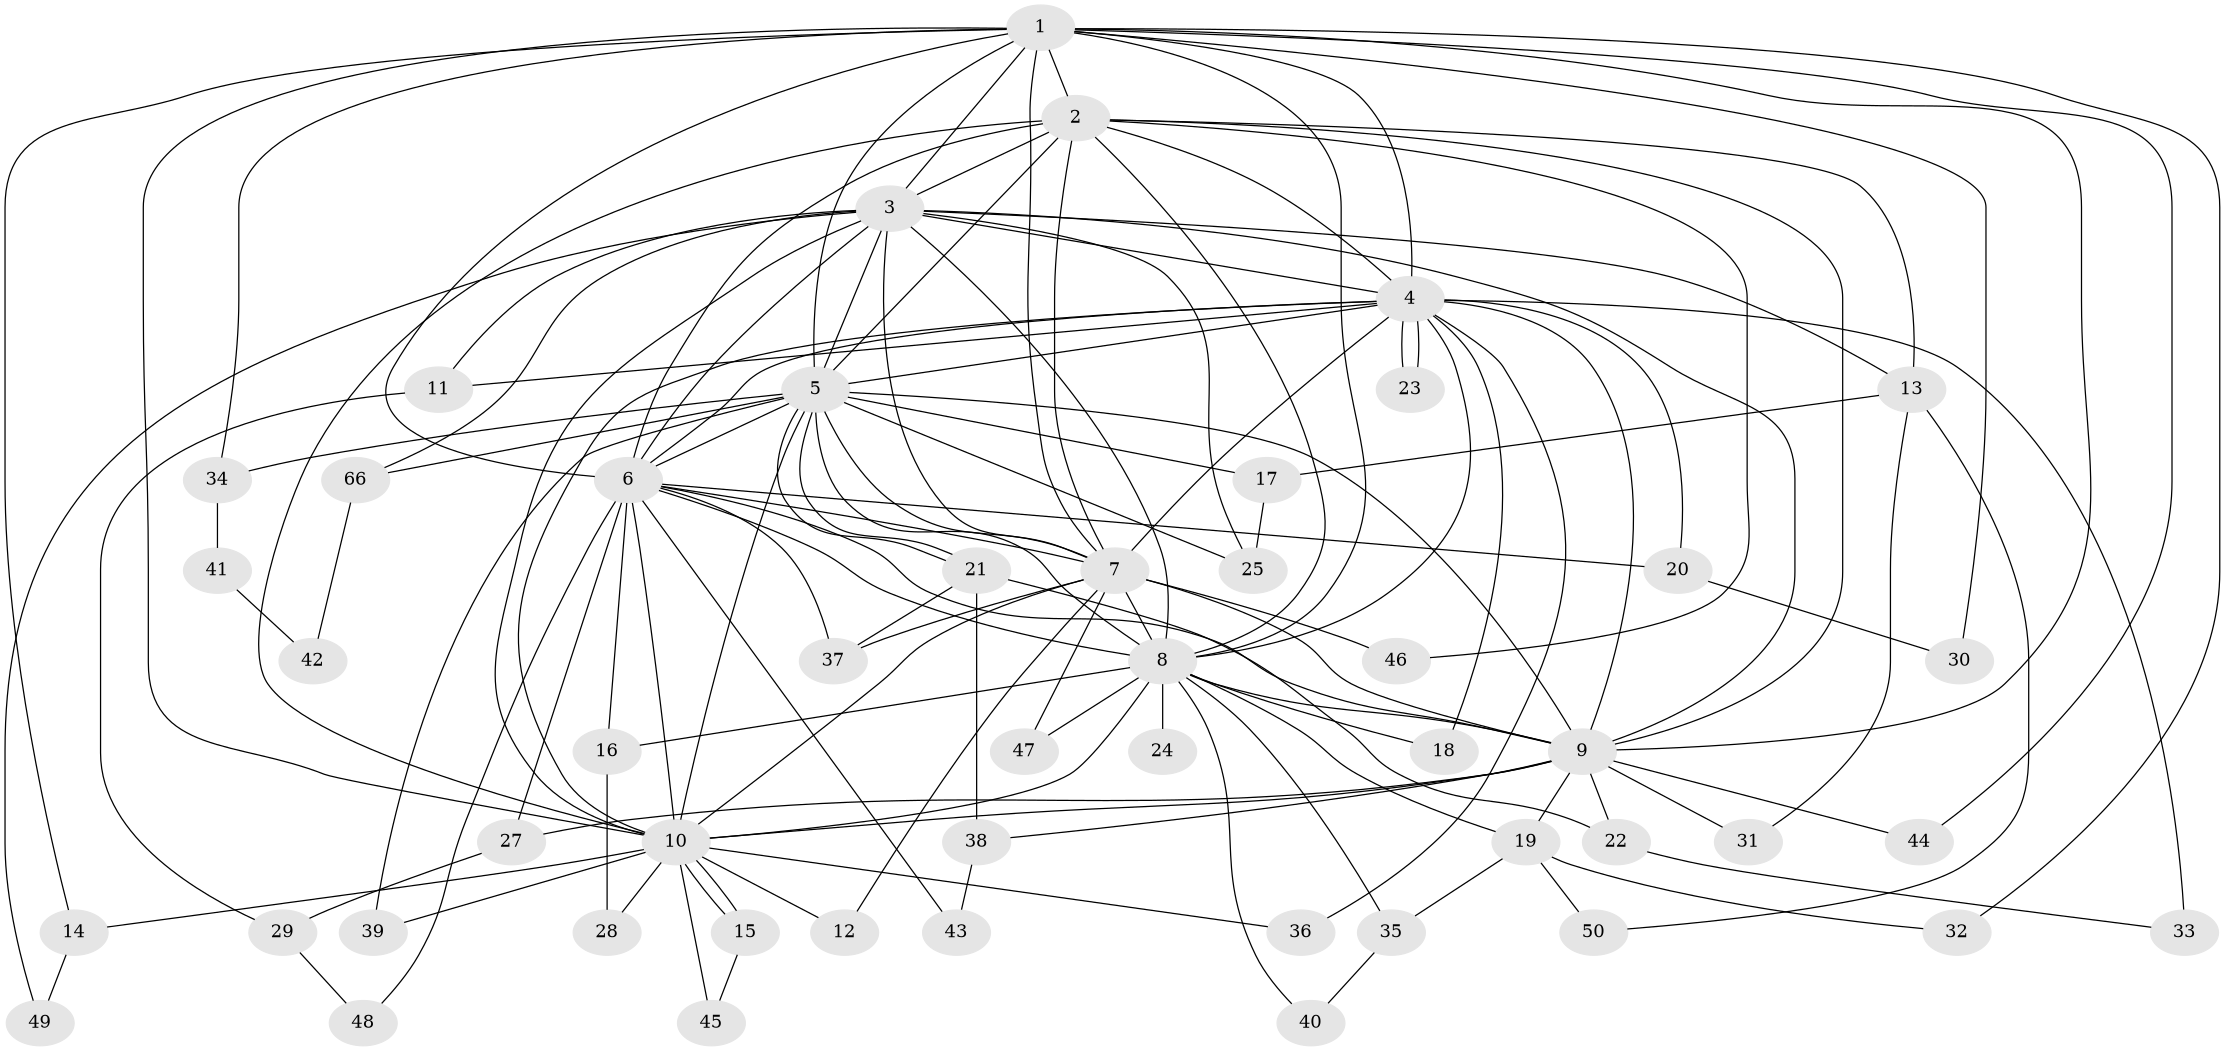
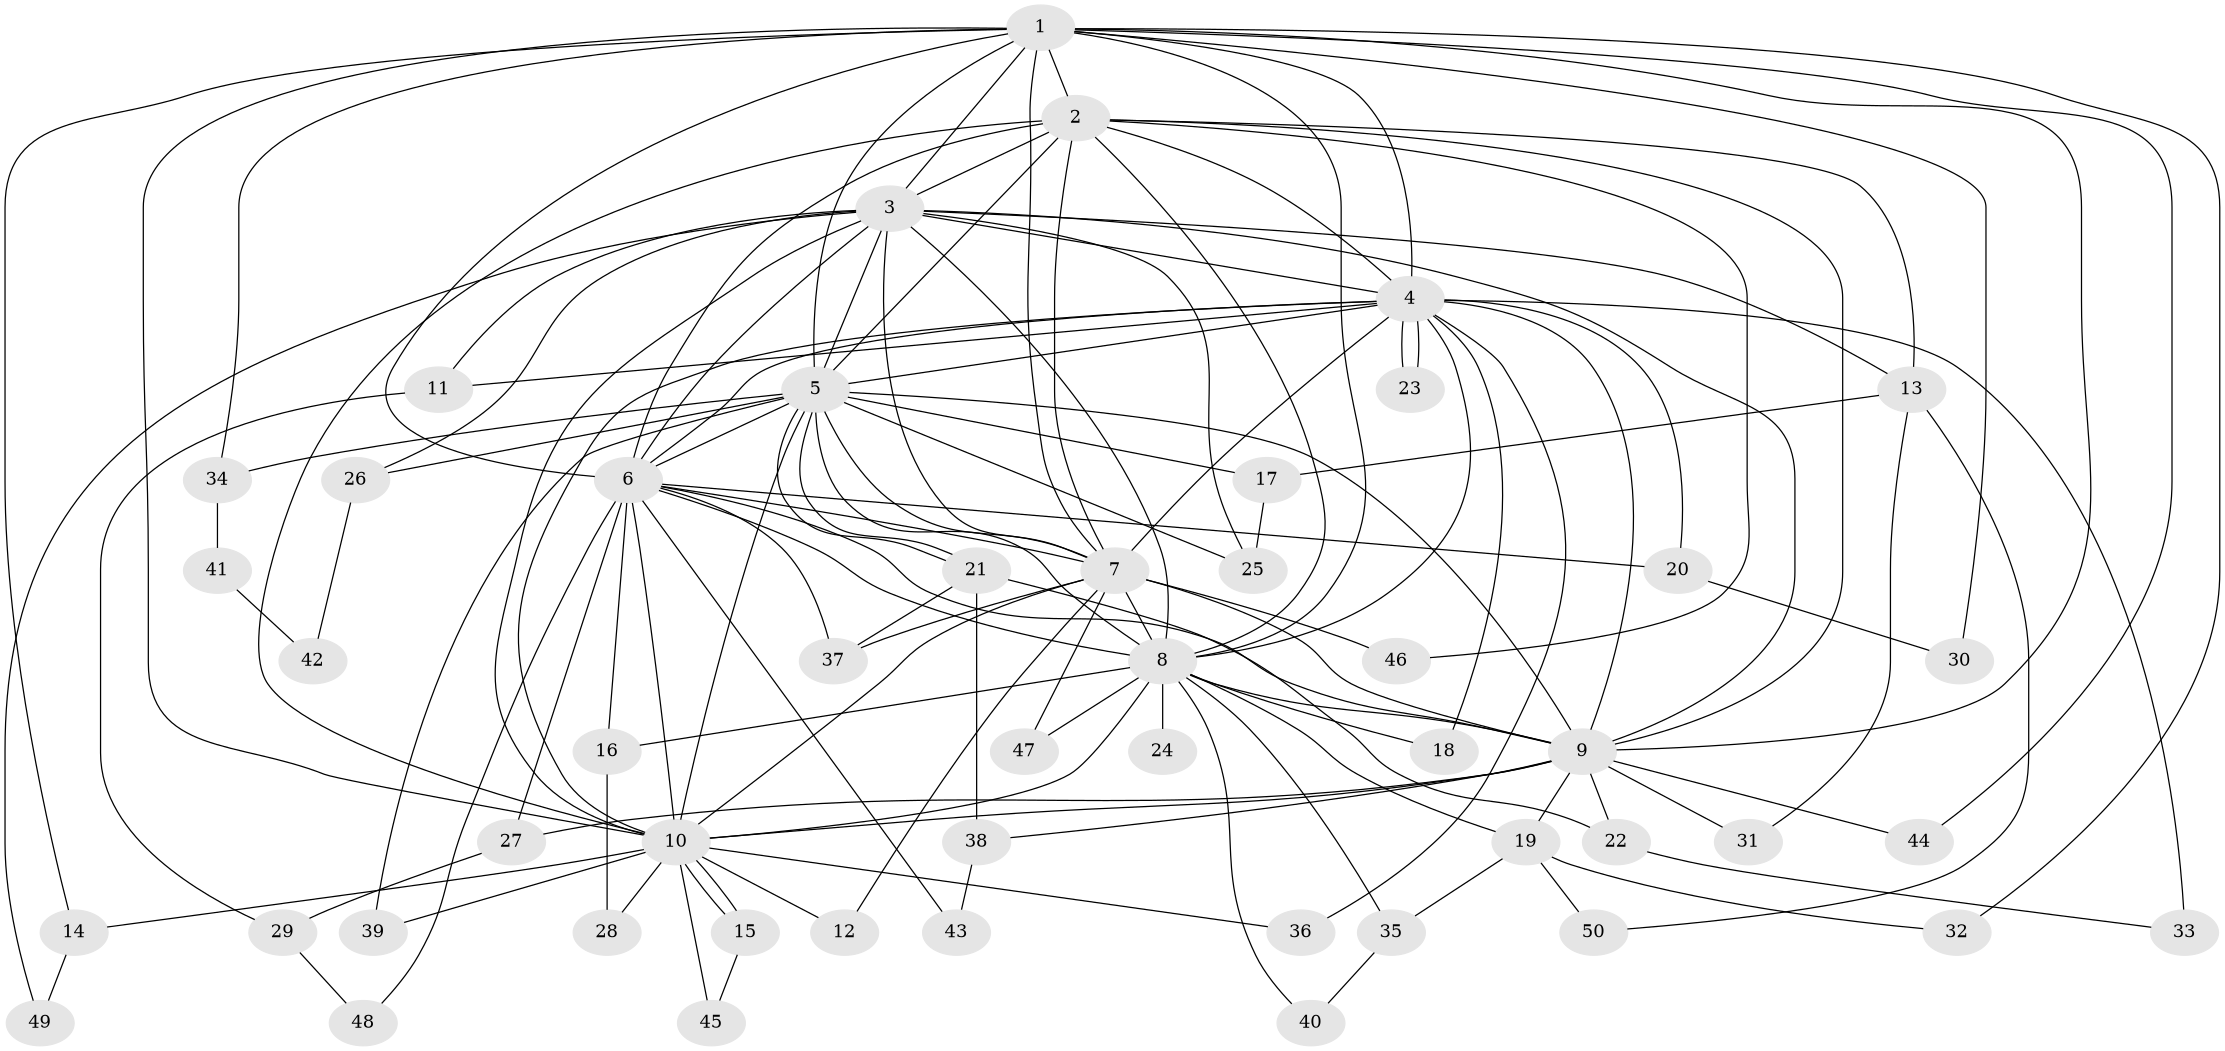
(356, 480) -> (356, 480)
